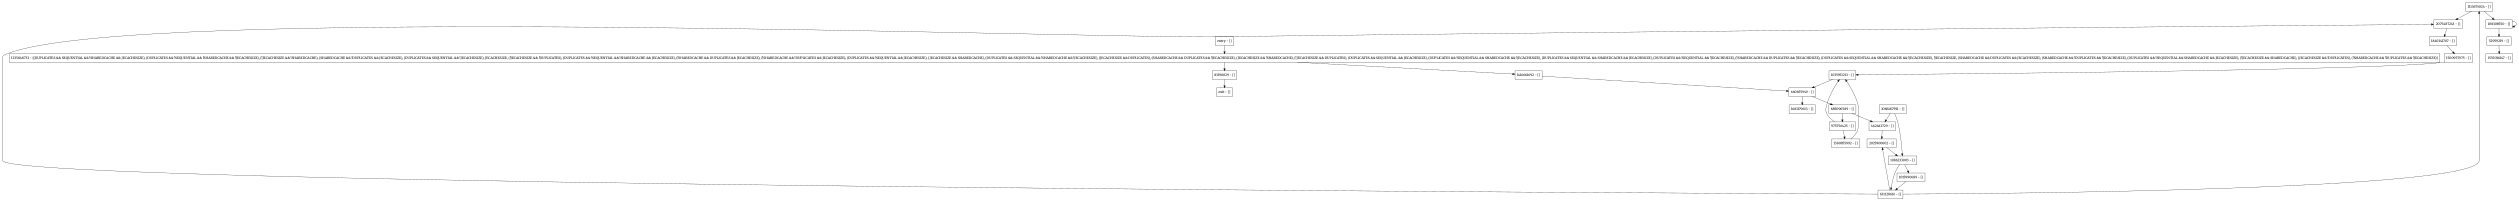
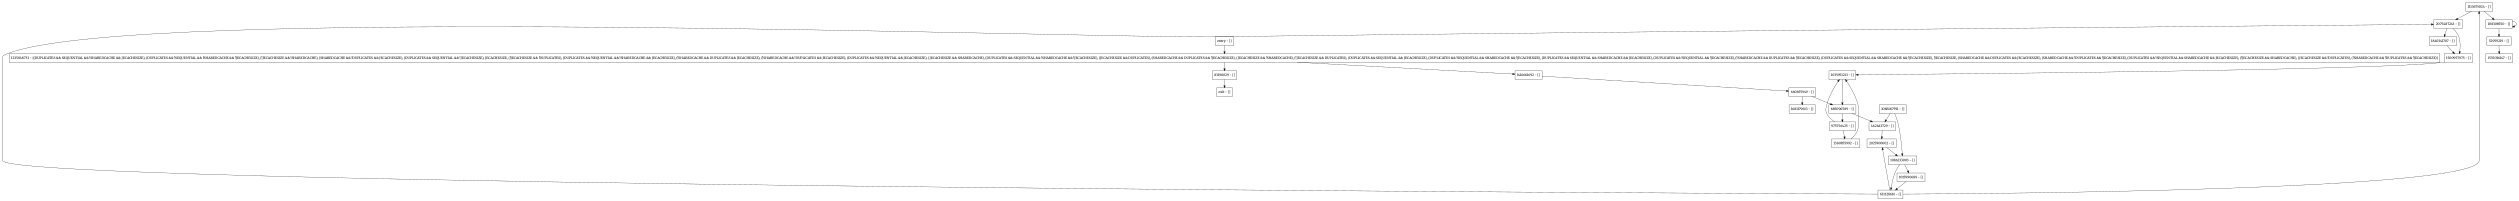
none -> (2459, 39)
(1823, 83) -> (1842, 91)
